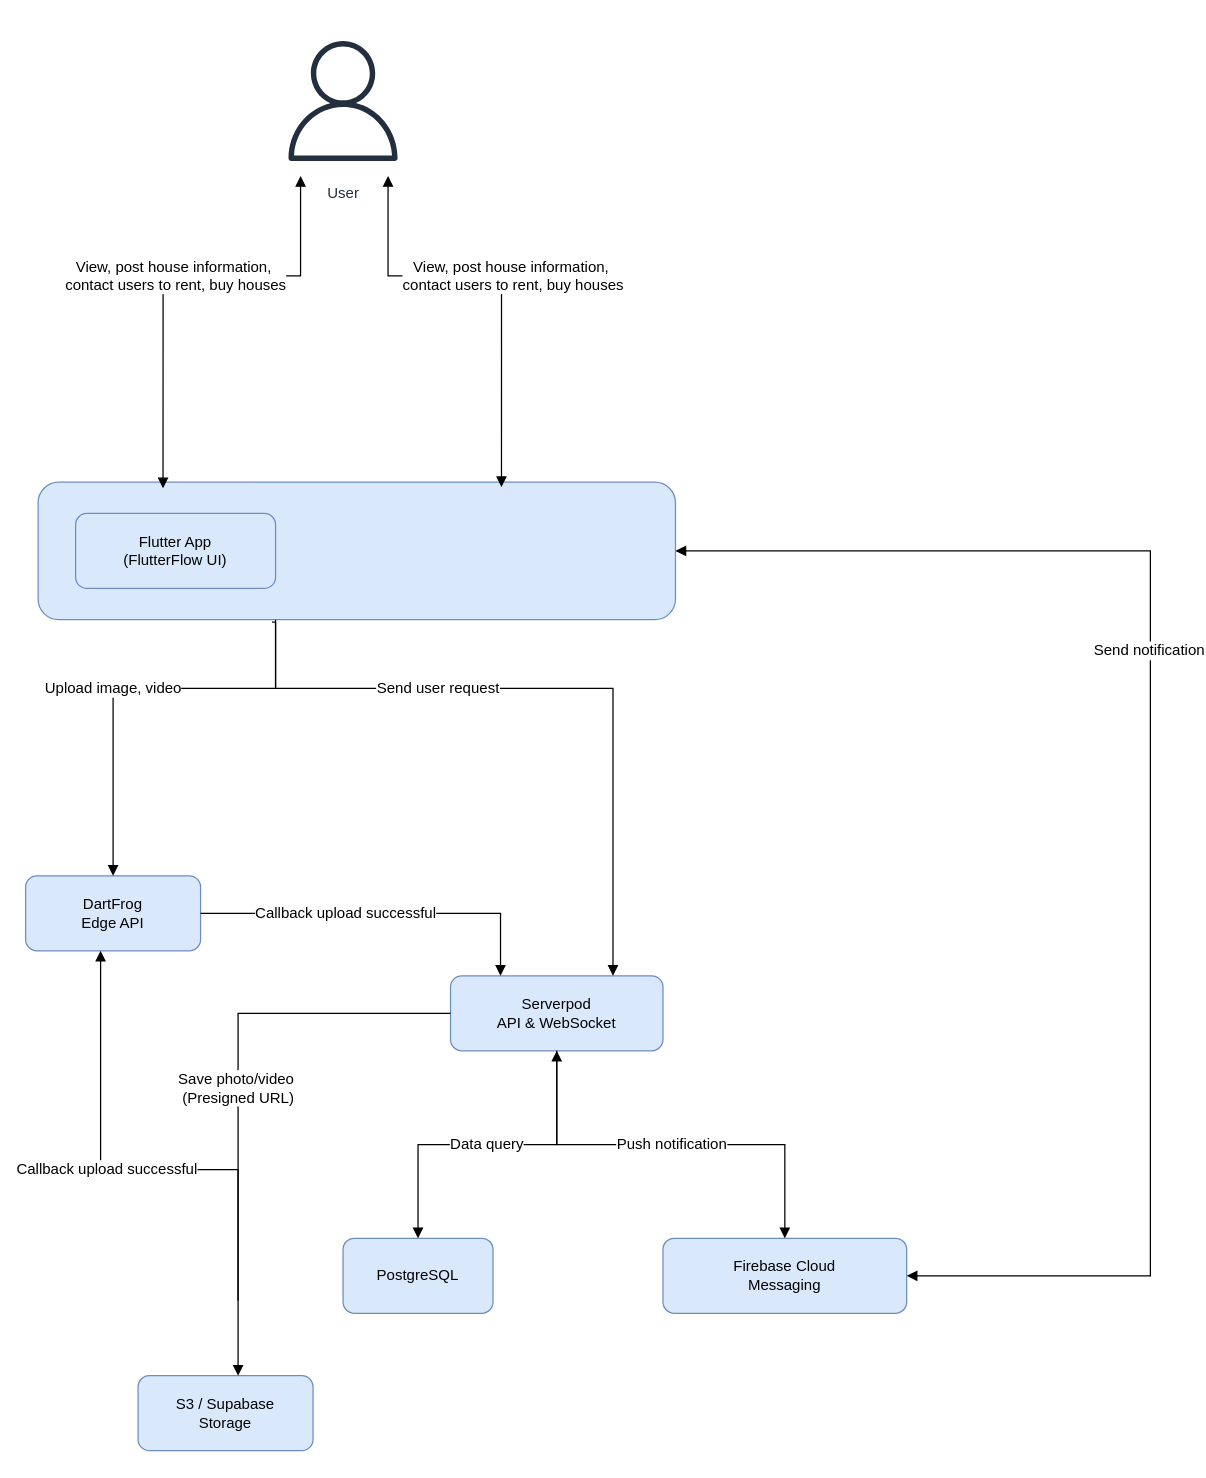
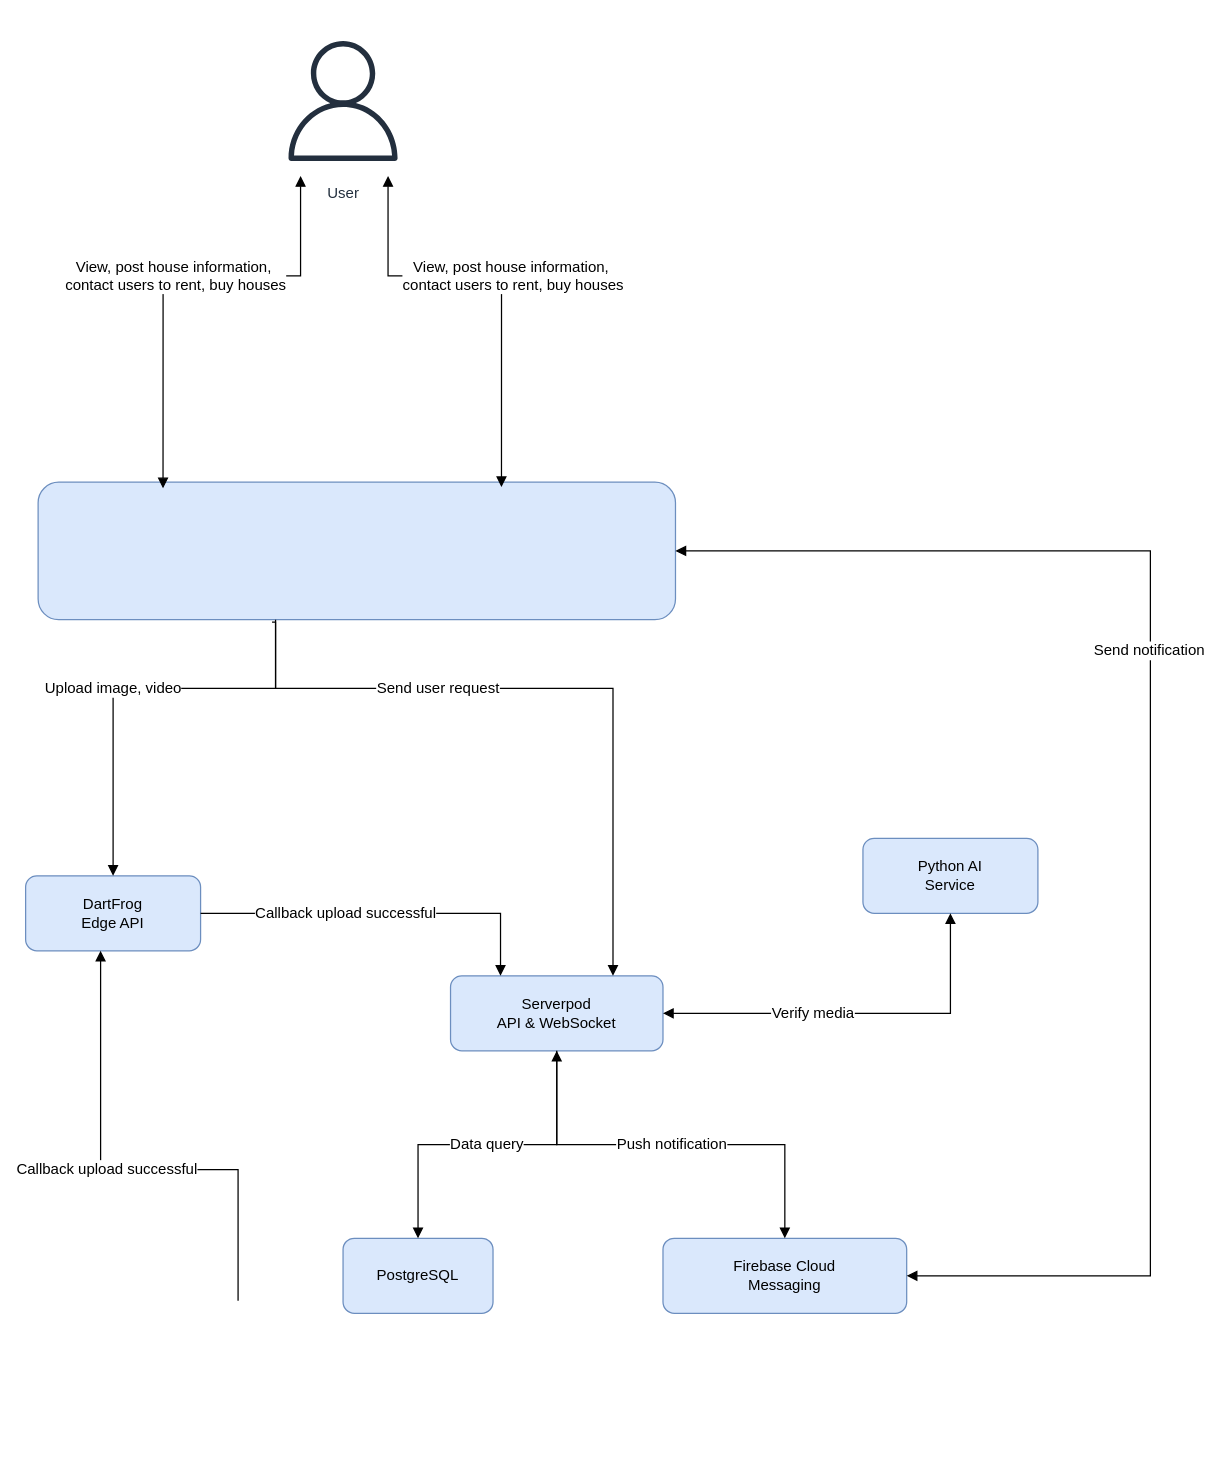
(176, 551) -> none
none -> (951, 876)
(308, 1013) -> none
none -> (857, 1013)
(226, 1413) -> none
